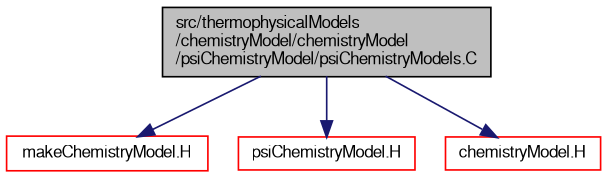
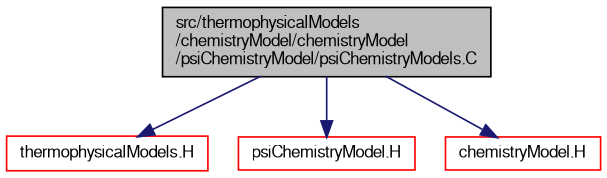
(107, 153) -> (107, 153)
